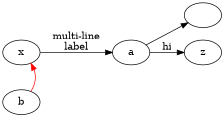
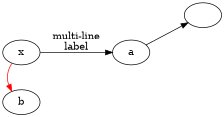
(203, 52) -> none
(35, 81) -> (8, 74)
